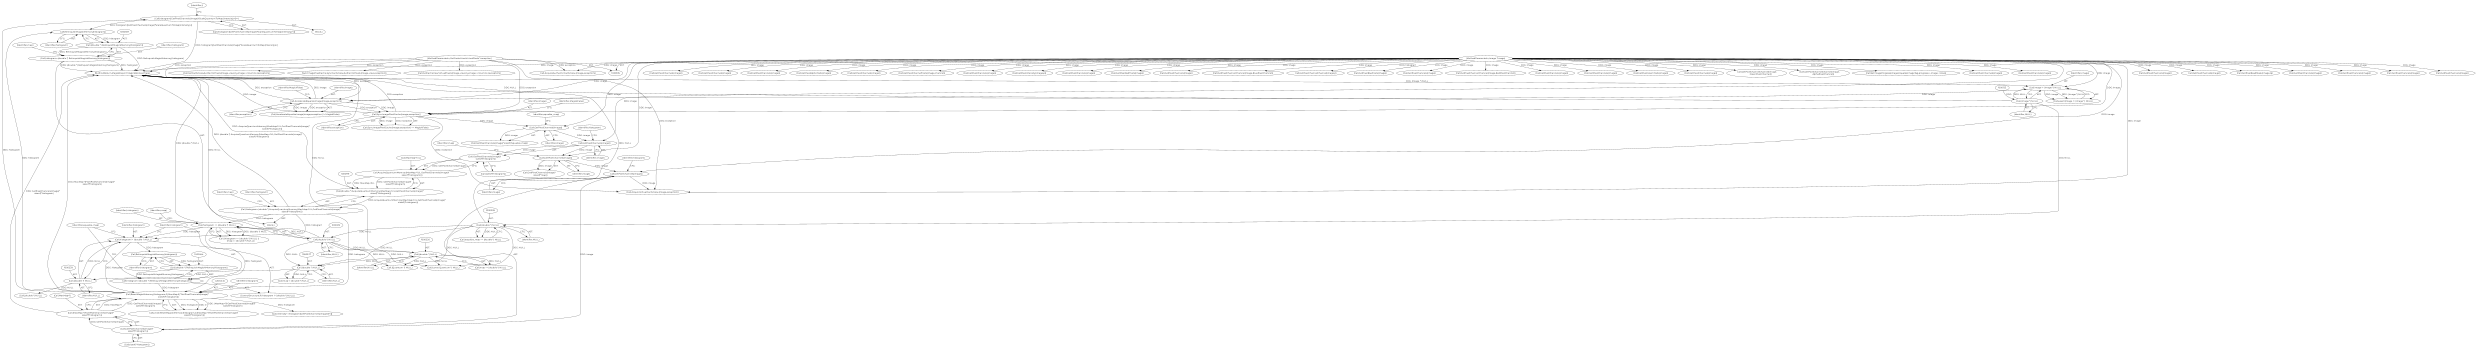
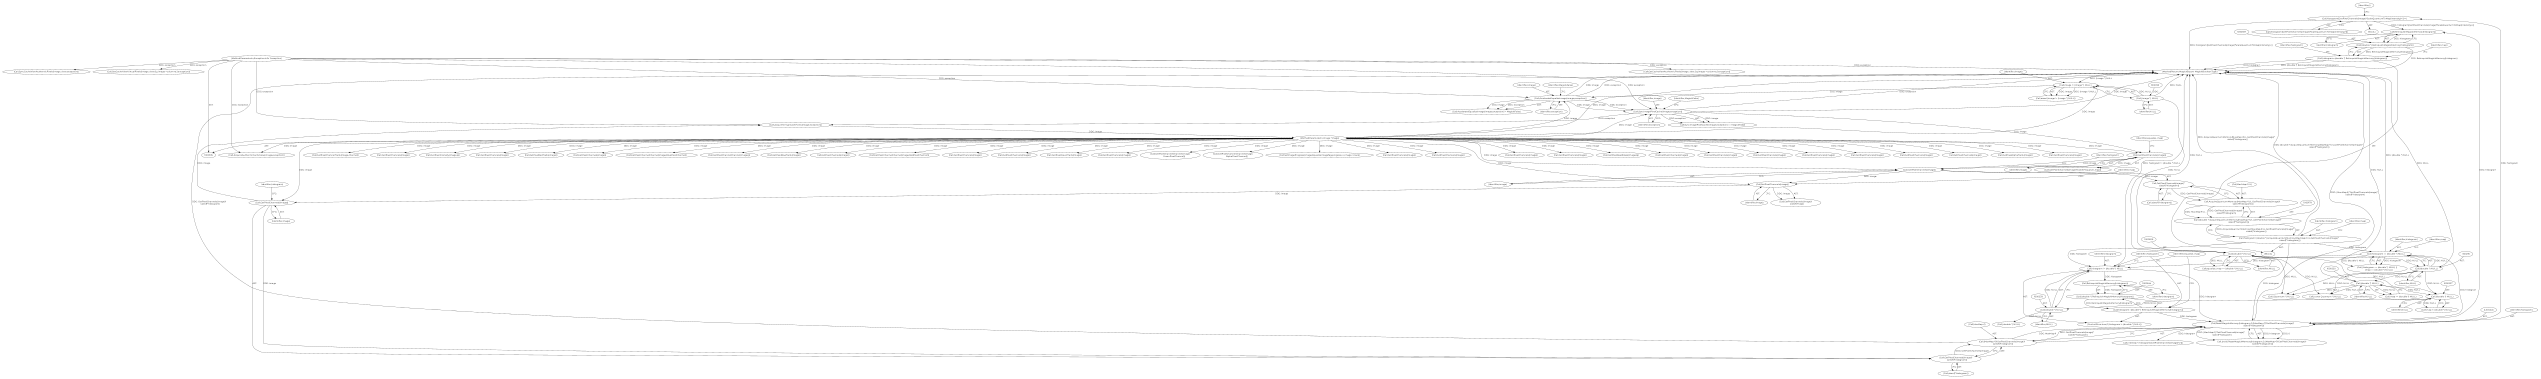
(459, 59) -> (256, 59)
(1408, 65) -> (819, 146)
(344, 73) -> (46, 72)
none -> (2144, 161)
(1770, 187) -> (1061, 132)
